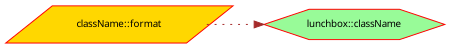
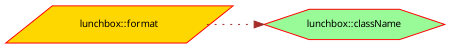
(119, 24) -> (119, 24)
